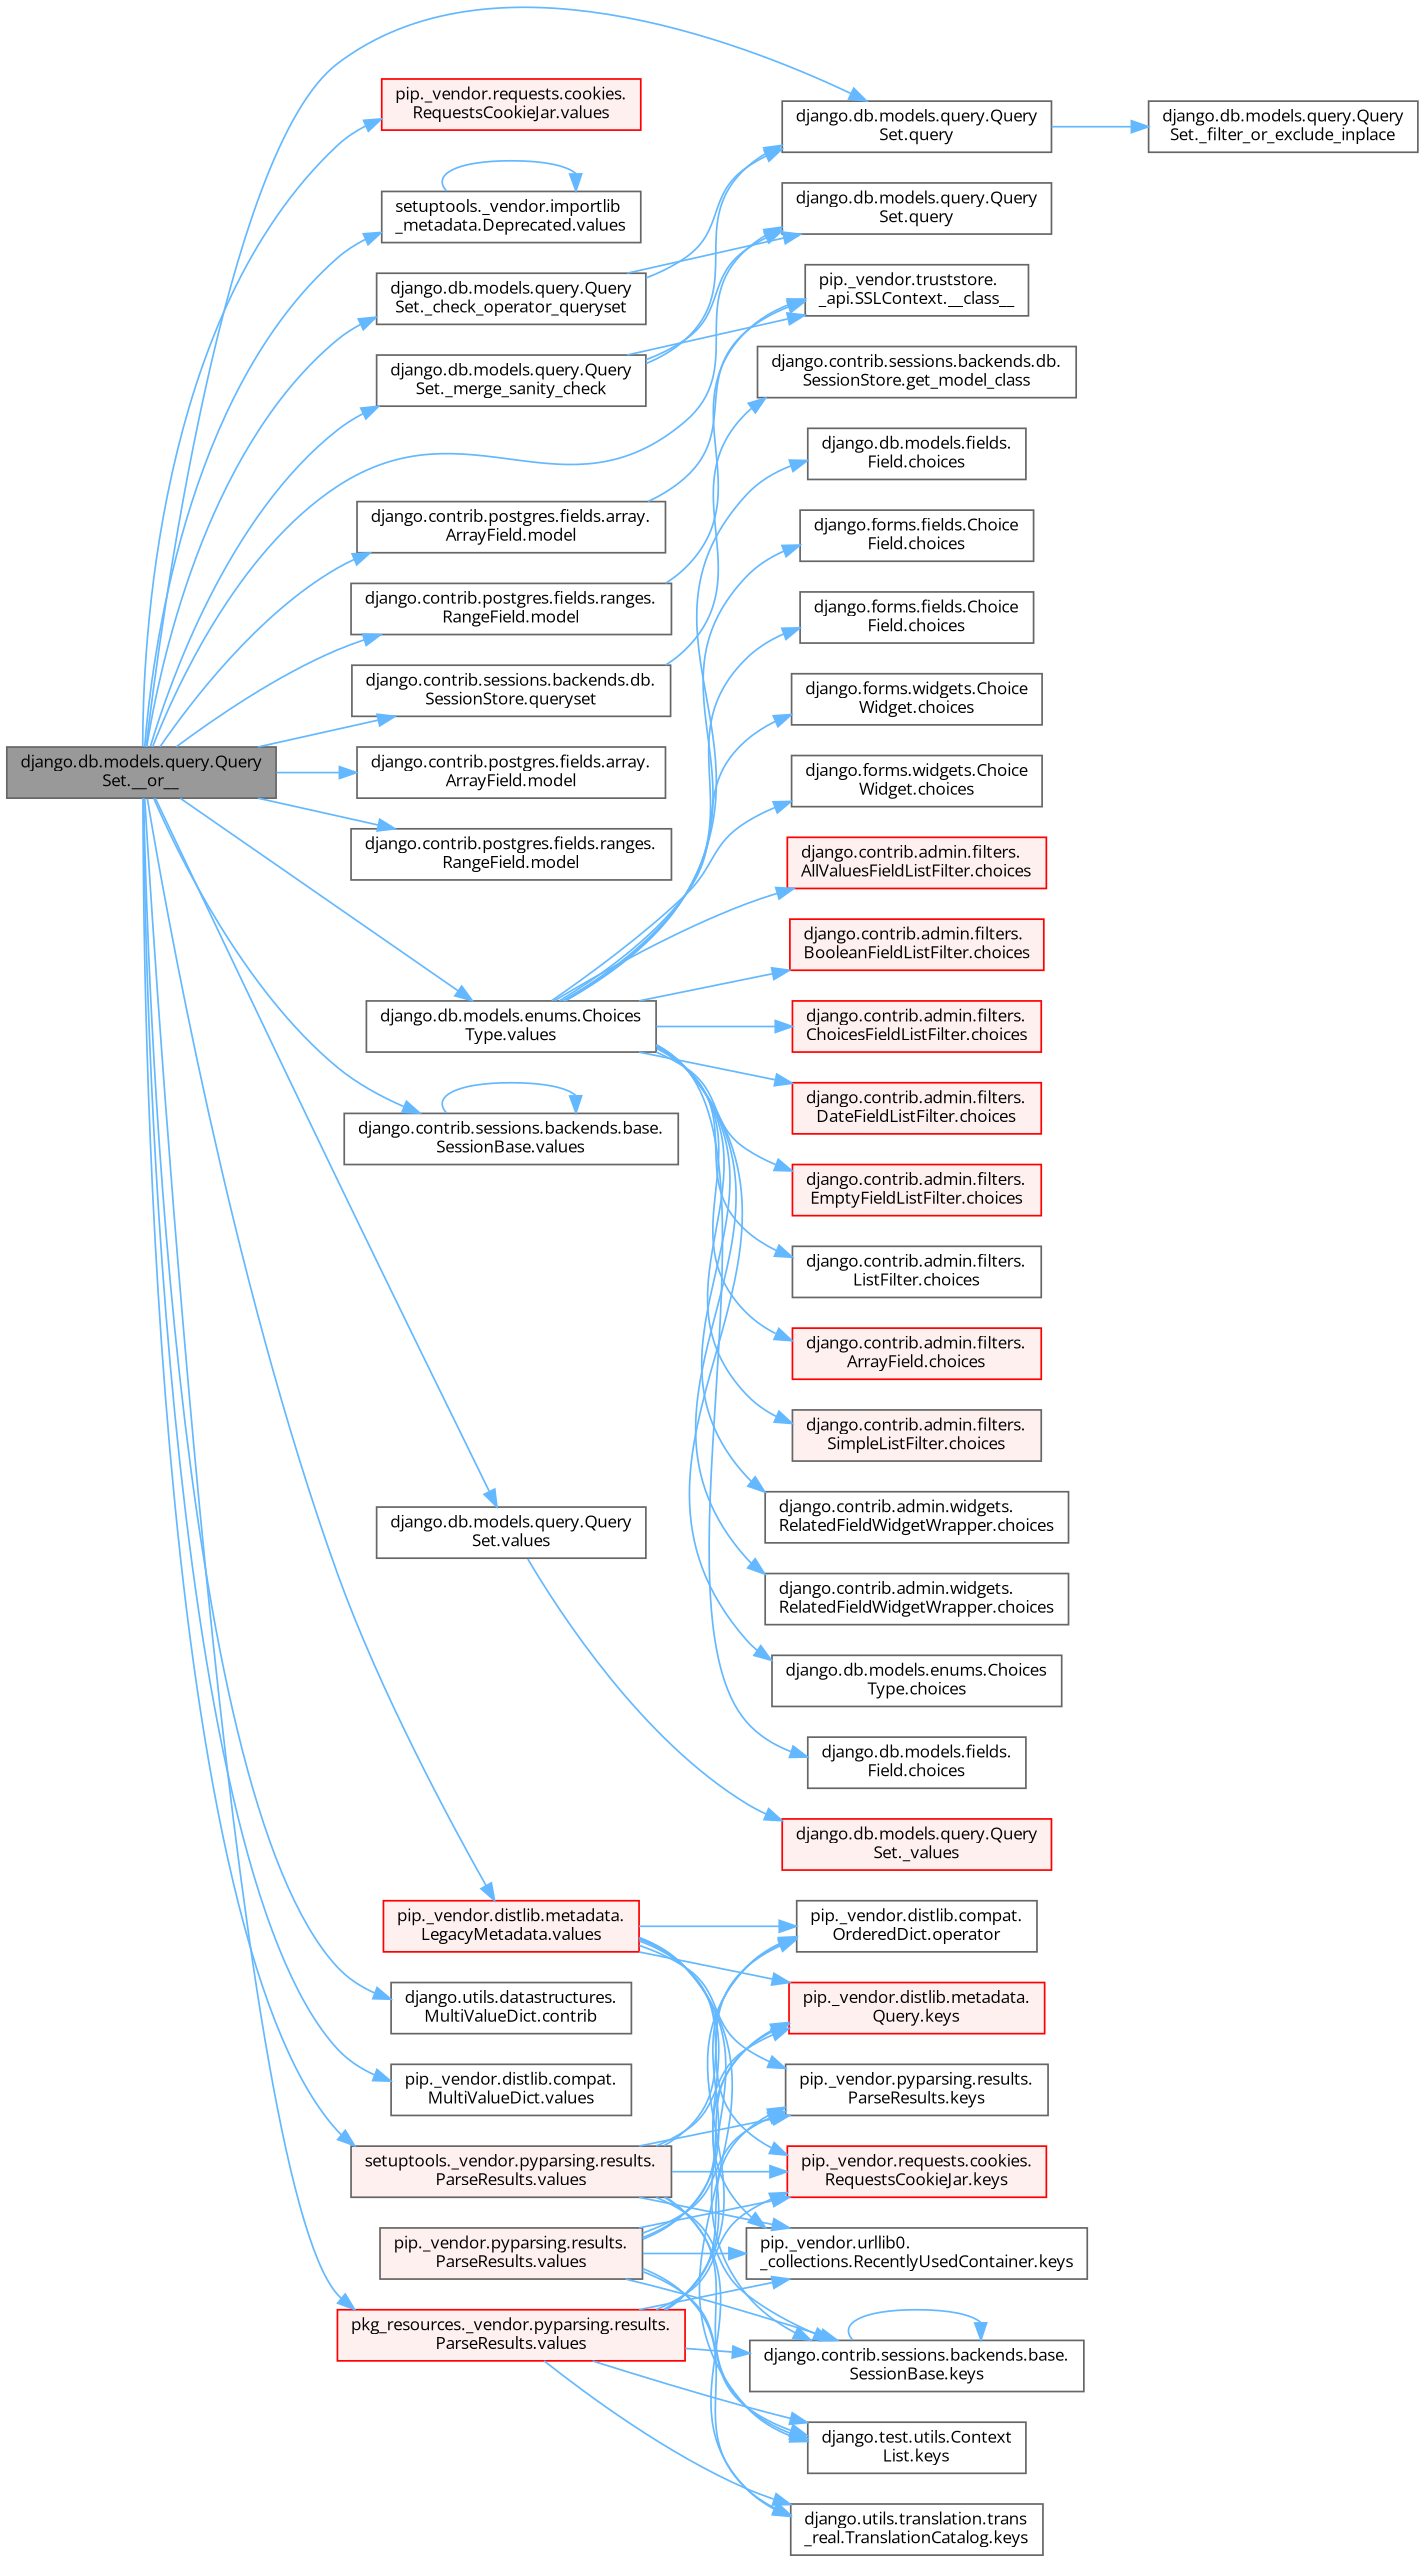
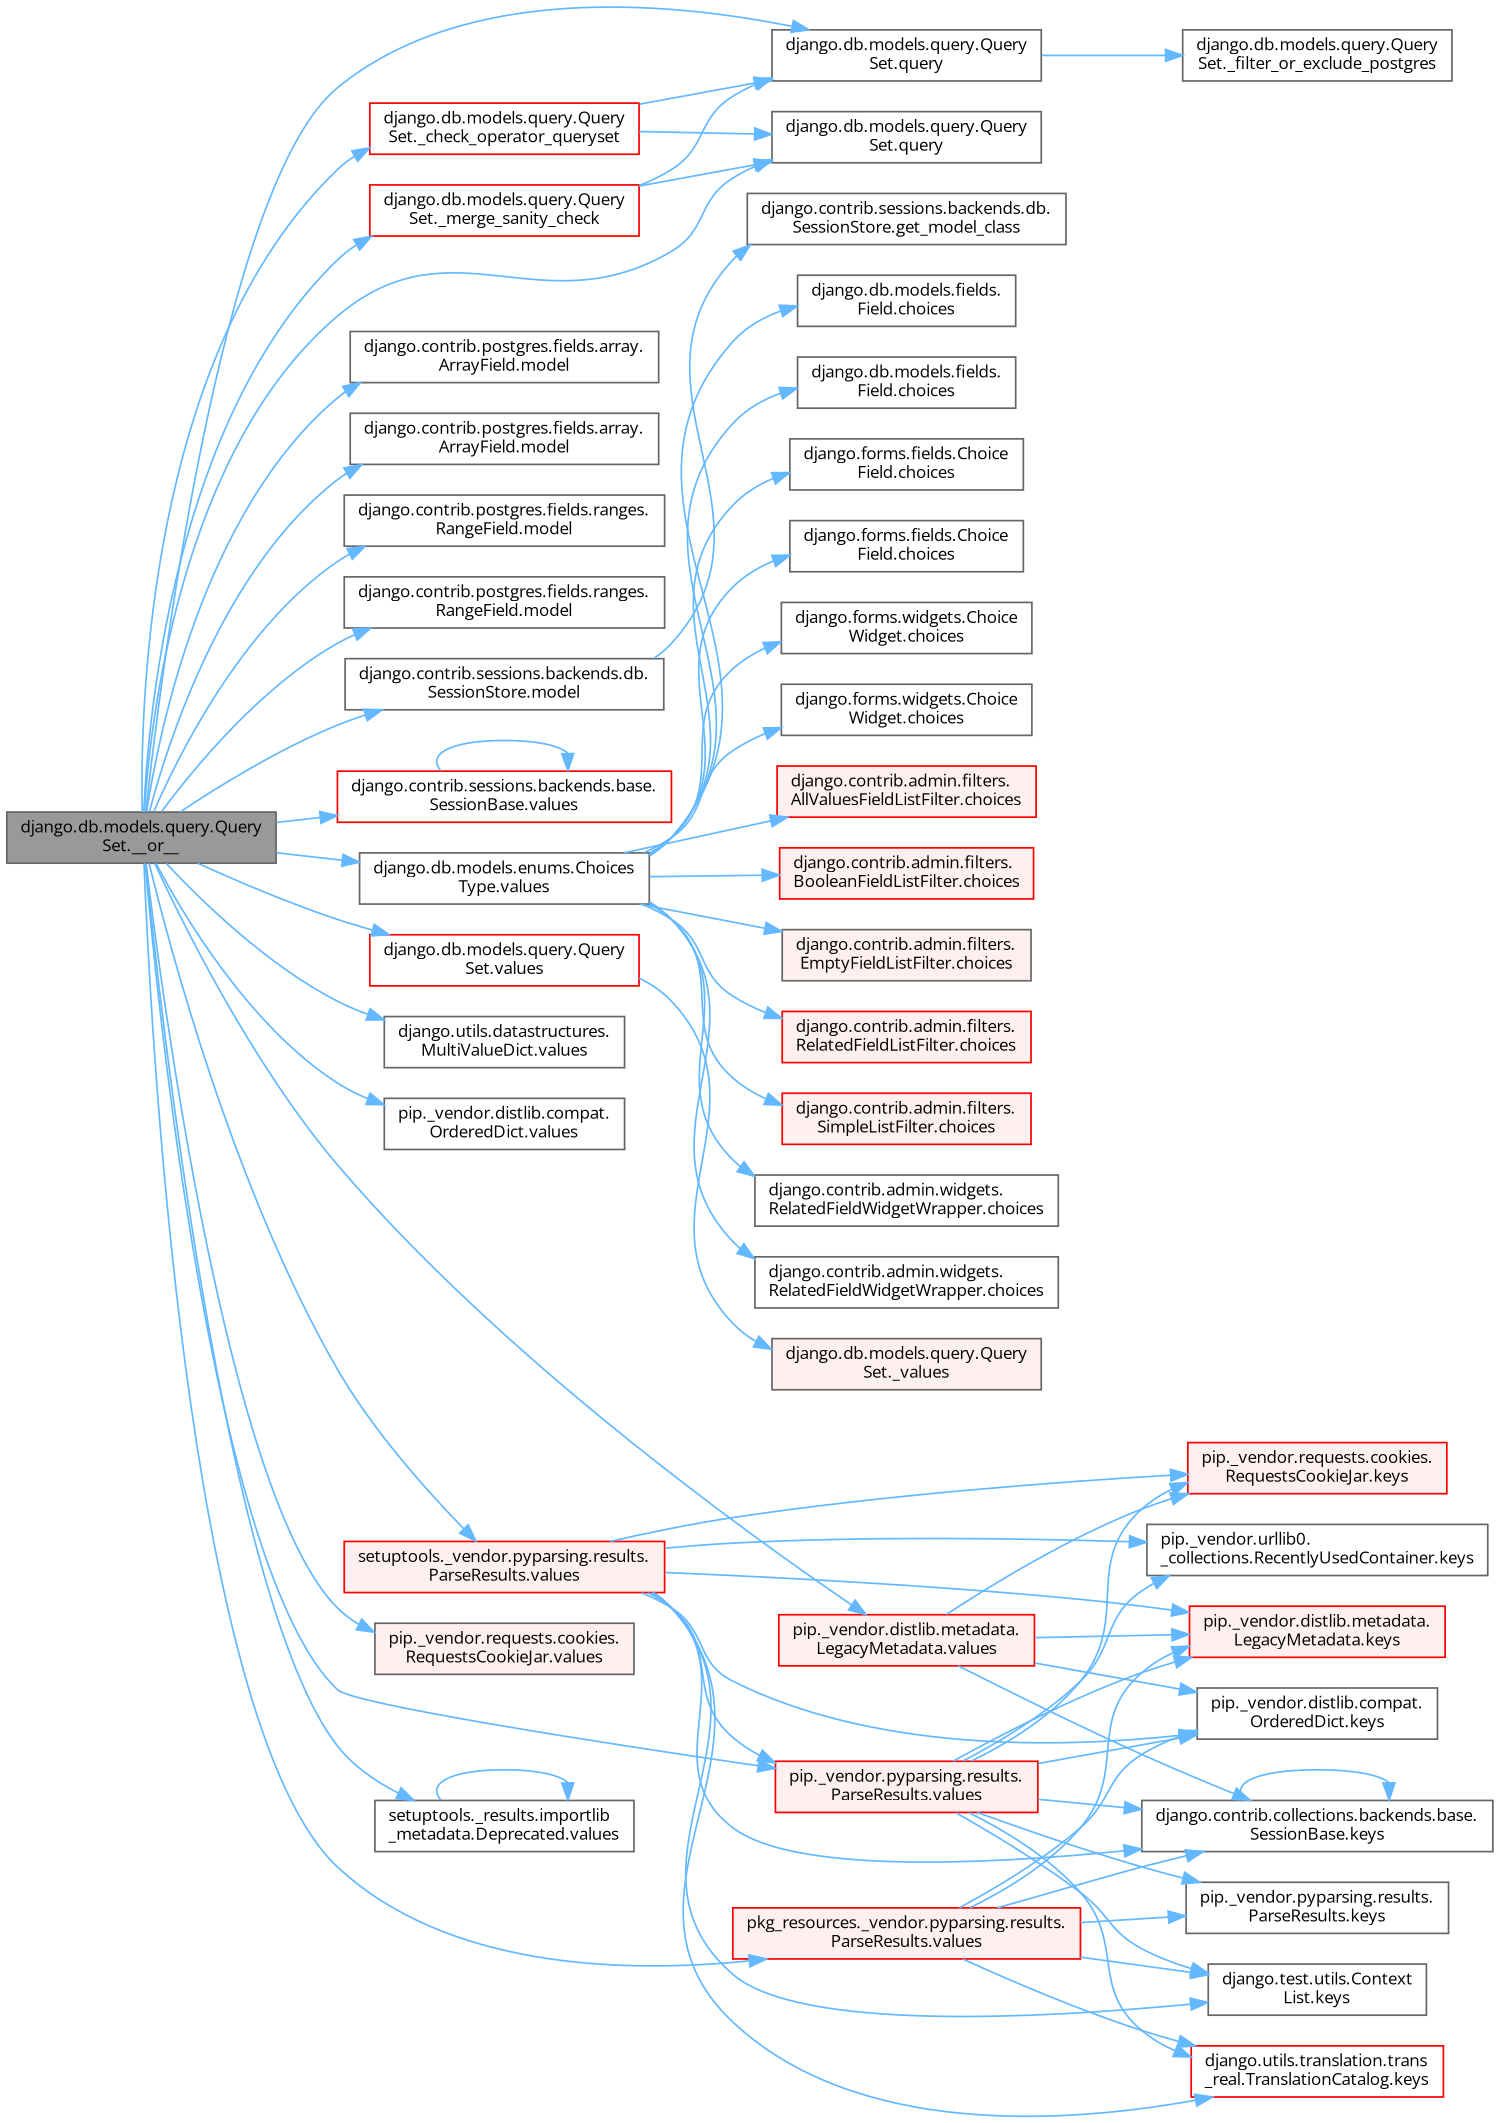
(511, 104) -> (504, 1649)
(1283, 127) -> (1317, 55)
(511, 217) -> (504, 1826)
(917, 290) -> none
(511, 299) -> (504, 129)
(511, 381) -> (504, 210)
(511, 691) -> (504, 684)
(917, 1026) -> none
(917, 1108) -> none
(511, 1139) -> (504, 797)
(917, 1190) -> (907, 955)
(917, 1272) -> none
(917, 1354) -> (907, 1037)
(917, 1435) -> (907, 1119)
(511, 1533) -> (504, 960)
none -> (291, 1618)
(917, 1681) -> none
(917, 1844) -> (907, 1364)
(917, 1926) -> (1317, 1714)
(711, 1997) -> none
(511, 2008) -> (504, 1042)
(917, 2008) -> (1317, 1632)
(718, 2066) -> none
(511, 2090) -> (504, 1124)
(702, 2133) -> (703, 1675)
(511, 2172) -> (504, 1567)
(716, 2186) -> none
(731, 2227) -> none
(511, 2253) -> (907, 1787)
(706, 2296) -> none
(917, 2366) -> (1317, 1826)
(917, 2529) -> (1317, 2071)
